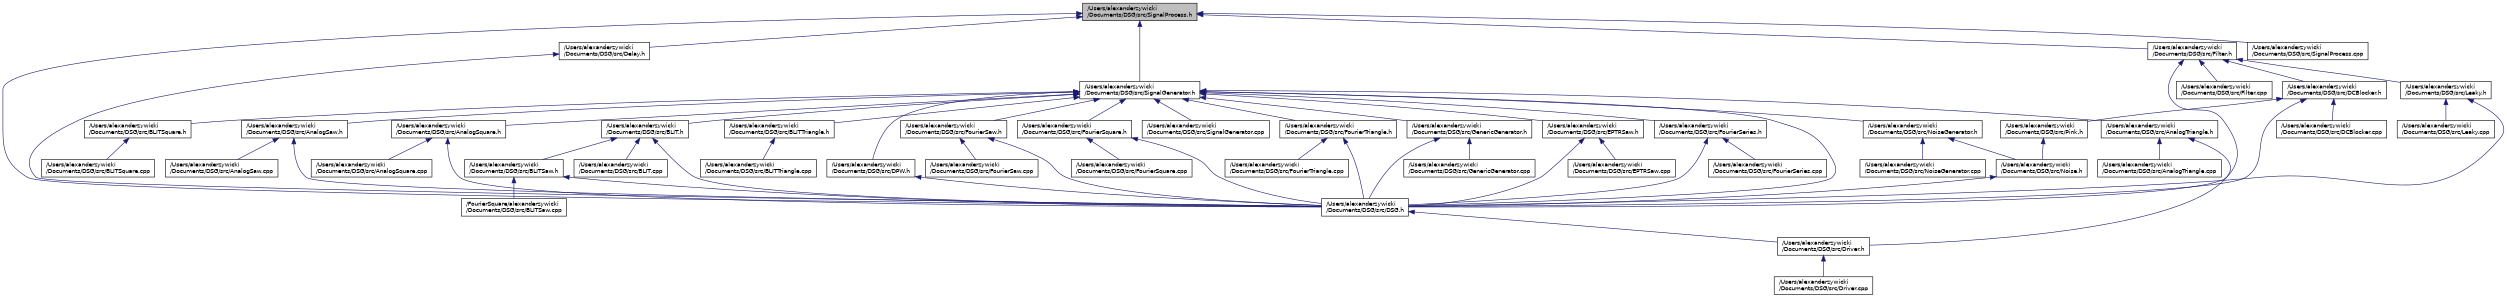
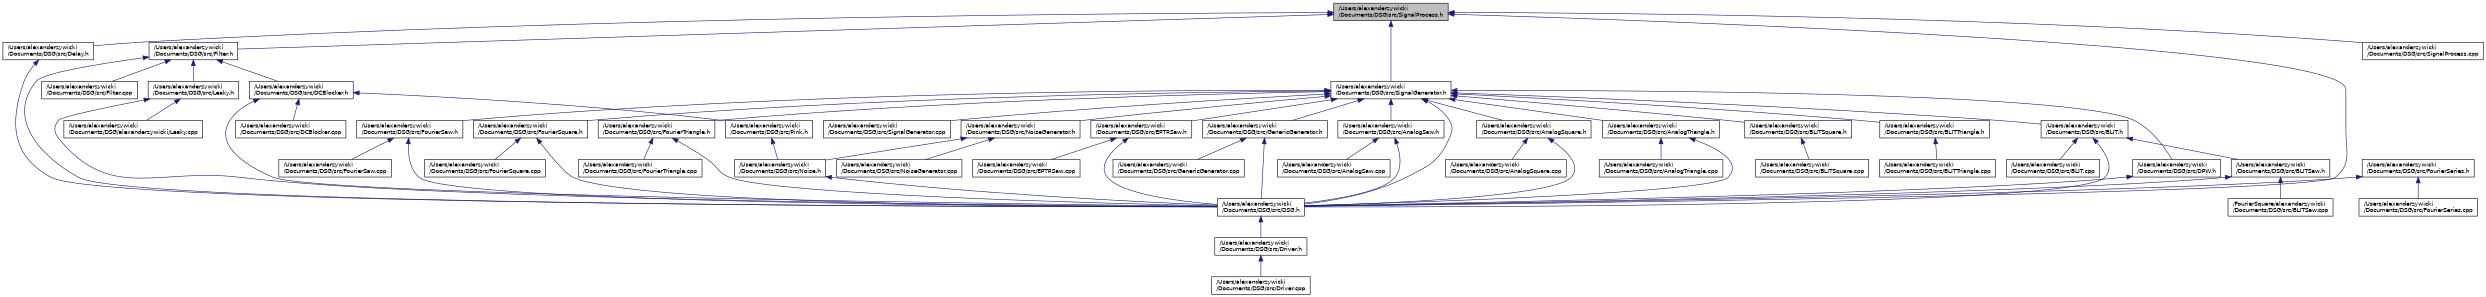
(1430, 104) -> none
(2446, 129) -> (133, 129)
(2082, 228) -> (1547, 196)
